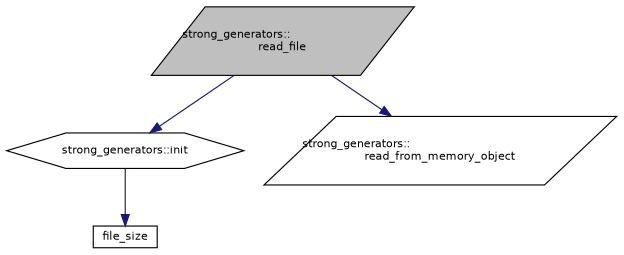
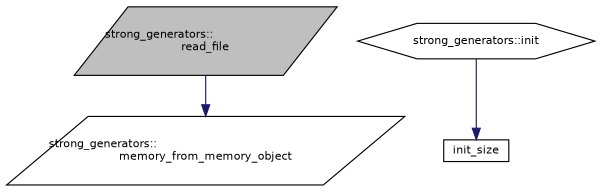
(197, 101) -> none
(440, 151) -> (206, 151)
(125, 237) -> (476, 151)
